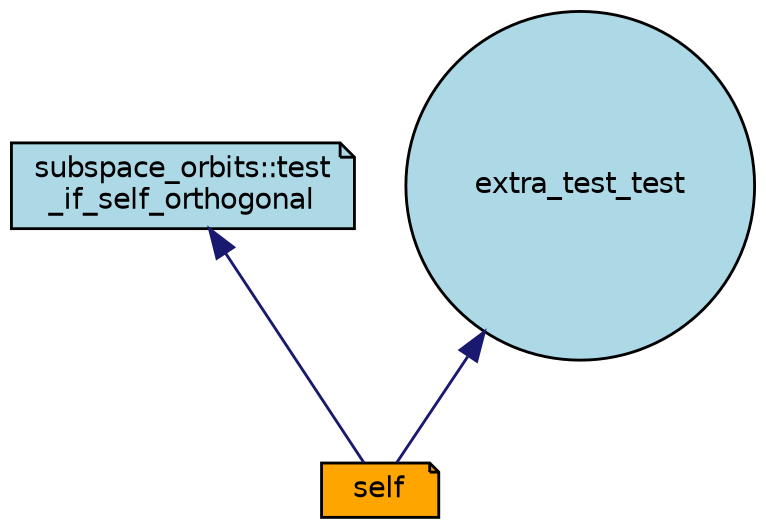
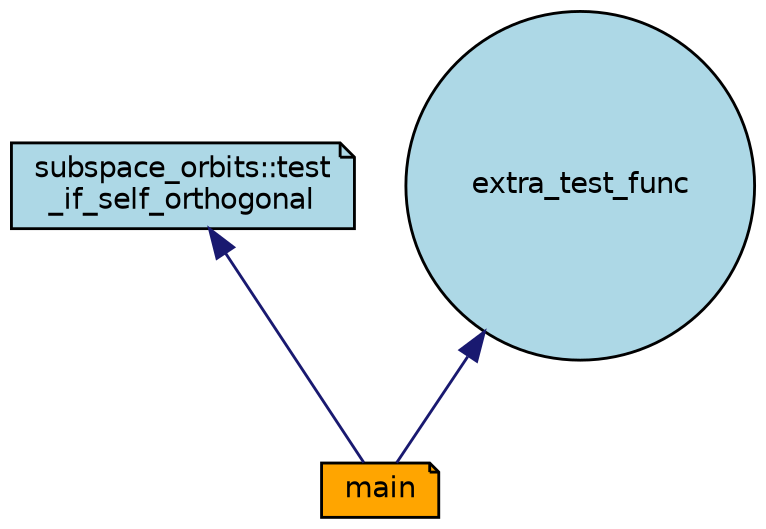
(580, 186) -> (580, 186)
(380, 490) -> (380, 490)
